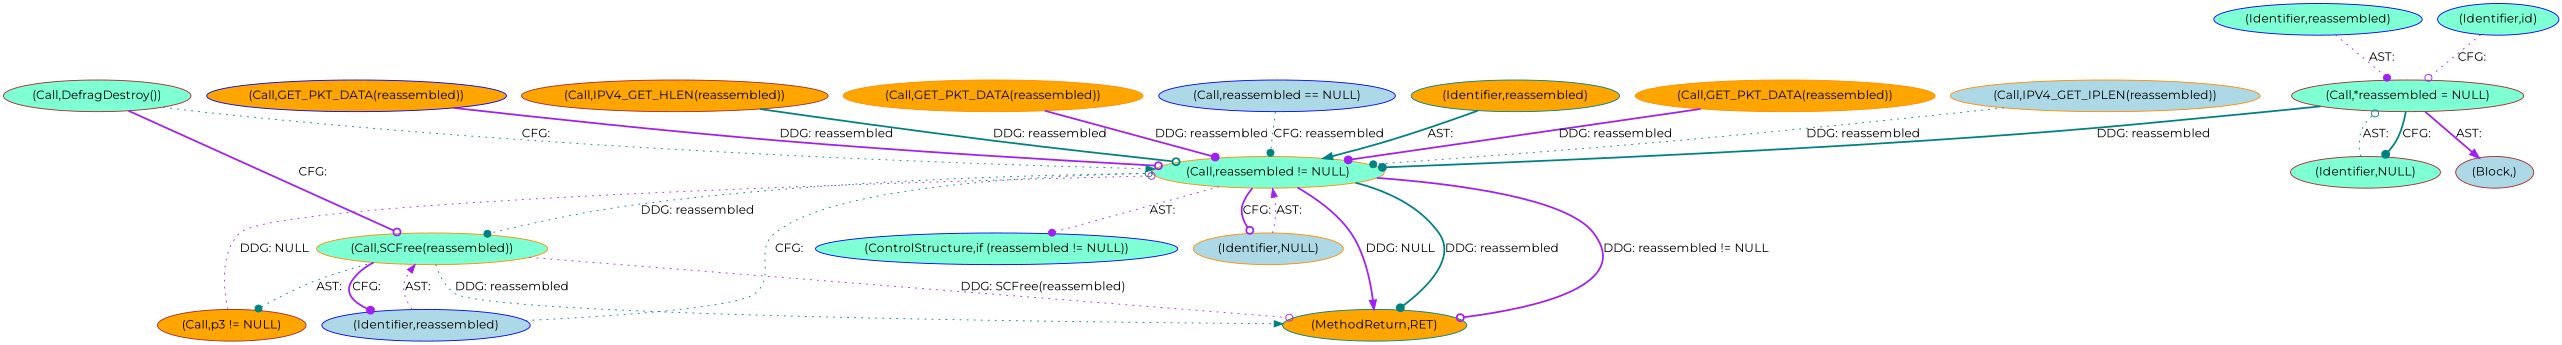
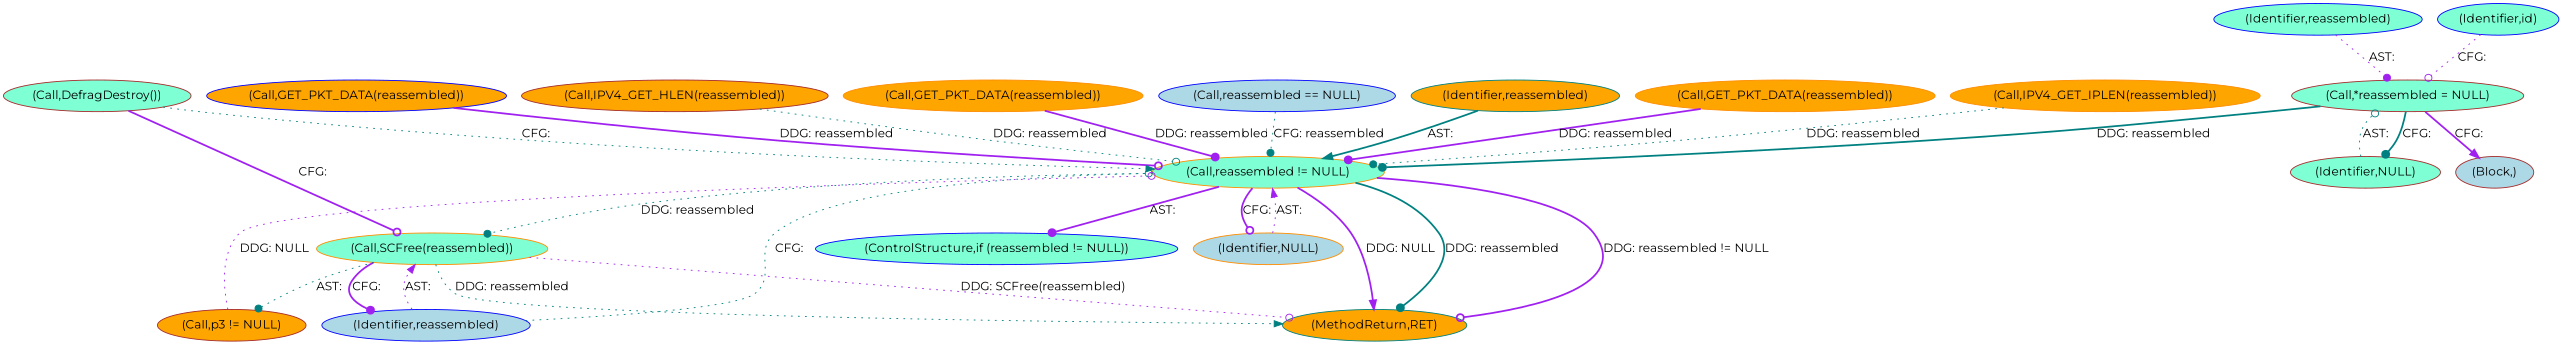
(2105, 96) -> (2105, 96)
(2471, 134) -> (2471, 134)
(966, 137) -> (966, 137)
(1137, 209) -> (1137, 209)
